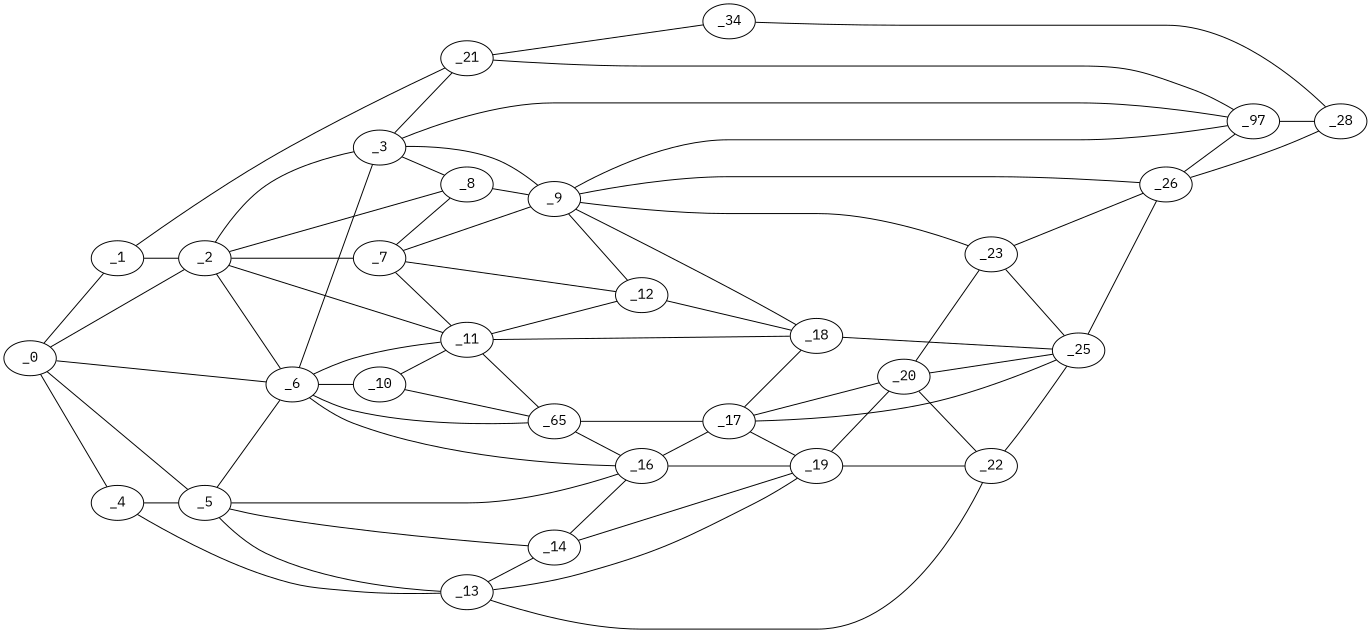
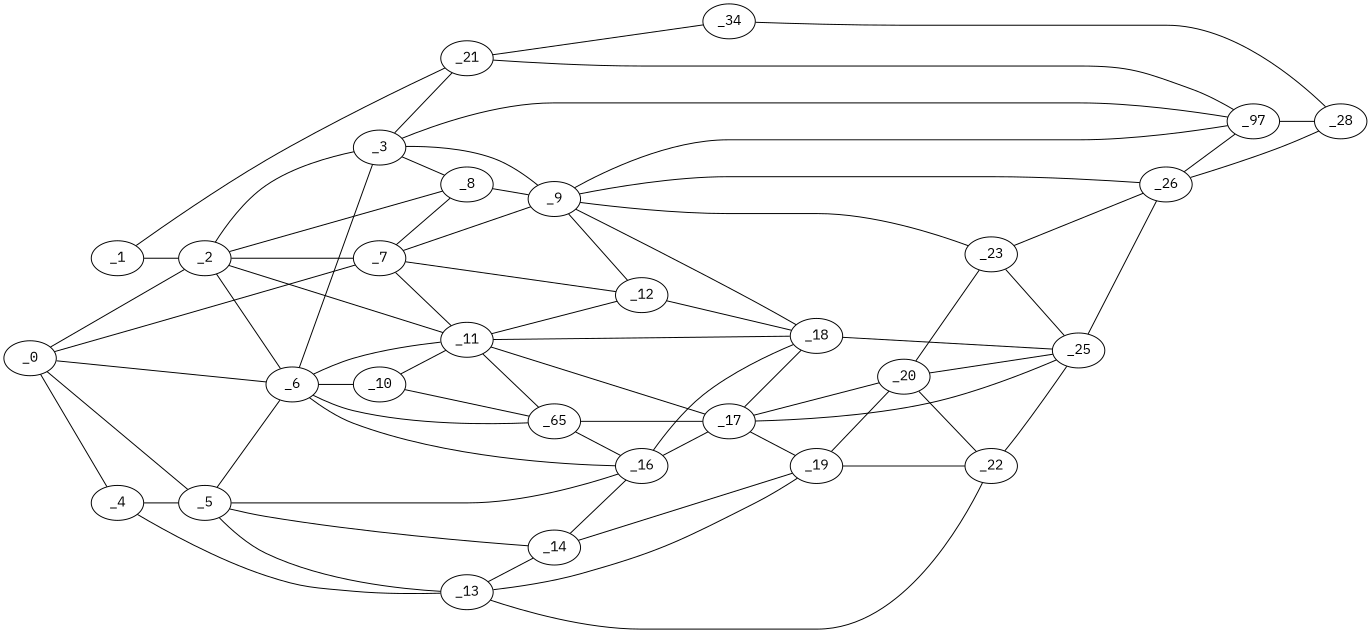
(74, 308) -> (205, 309)
none -> (598, 381)
(729, 466) -> (715, 386)
